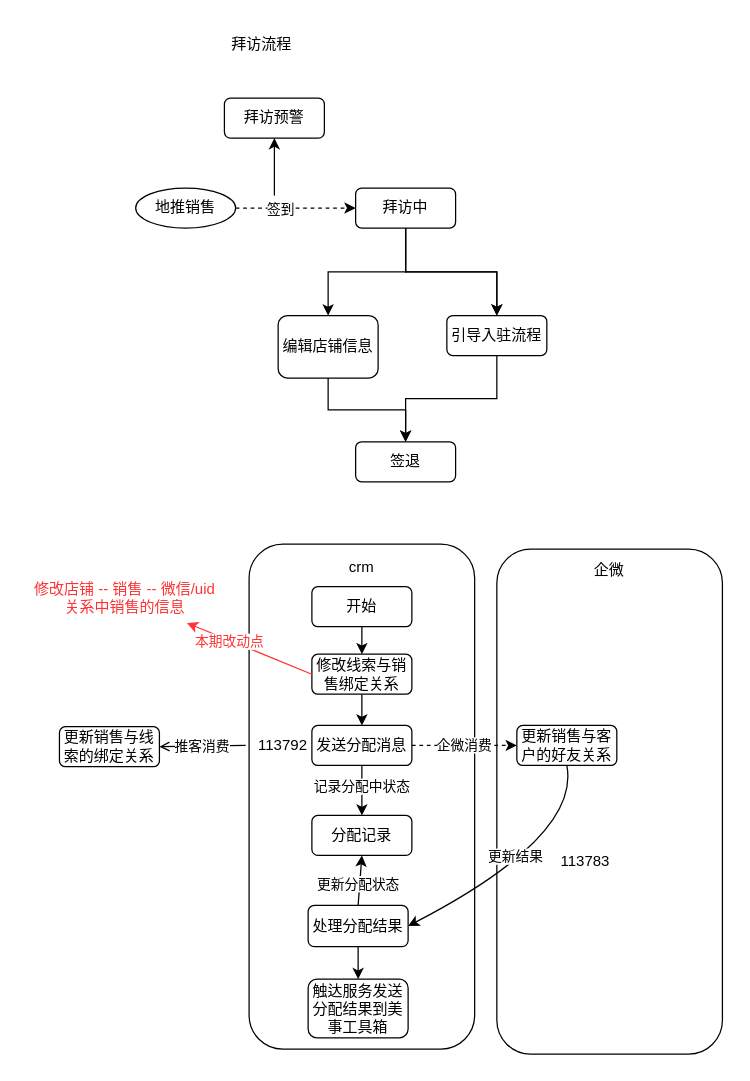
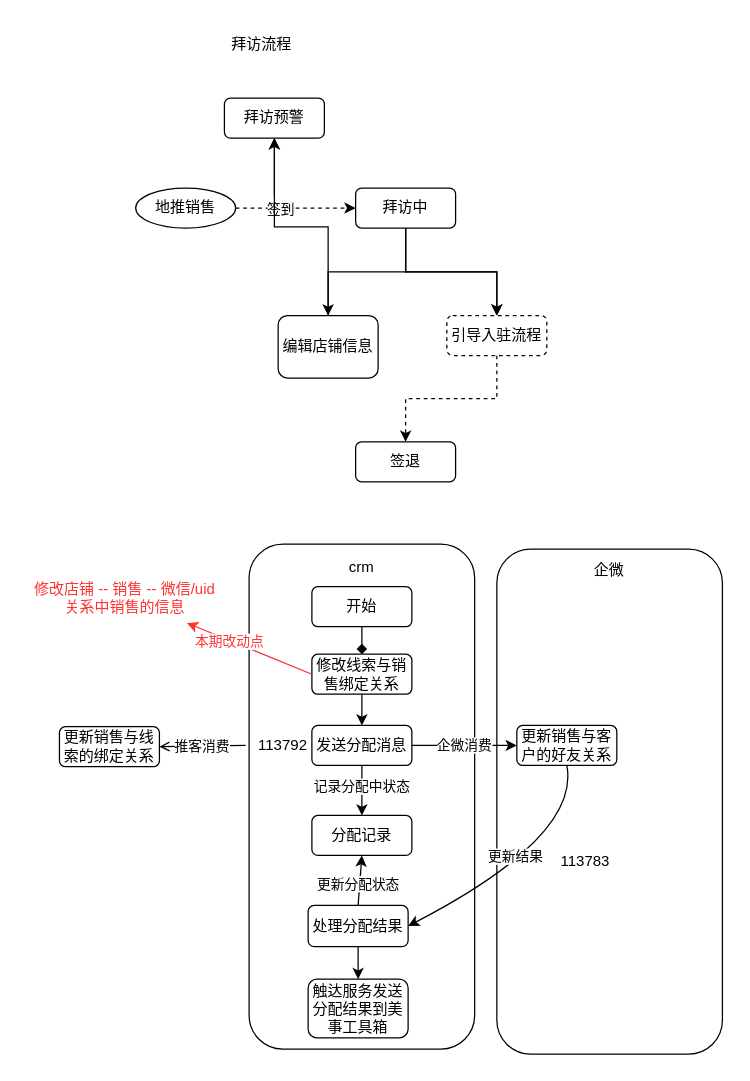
(497, 336) -> (497, 336)
(468, 399) -> (468, 399)
(349, 410) -> (307, 227)
(362, 644) -> (362, 643)
(424, 746) -> (424, 746)
